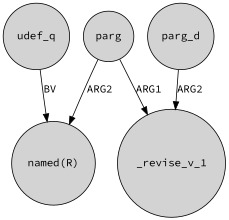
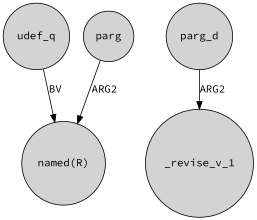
(132, 83) -> none
